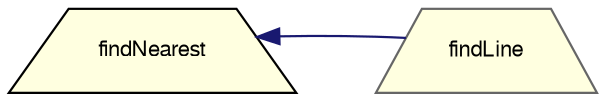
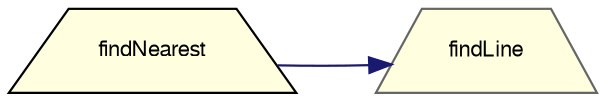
(343, 36) -> (323, 66)
